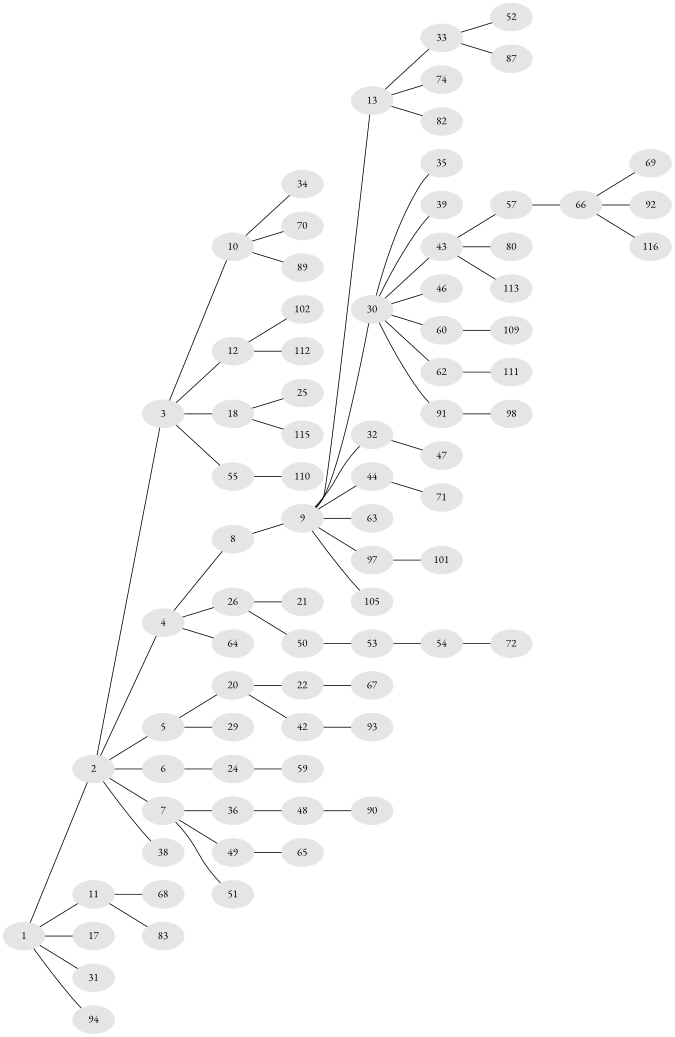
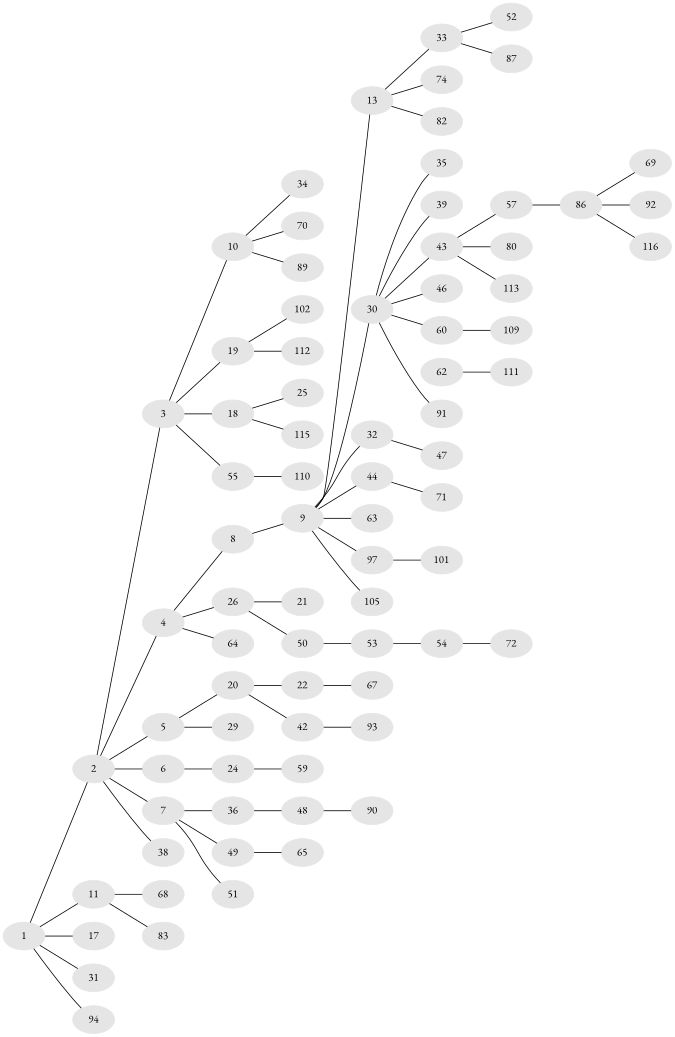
(581, 205) -> (581, 205)
(407, 341) -> none
(233, 351) -> (233, 351)
(511, 414) -> none
